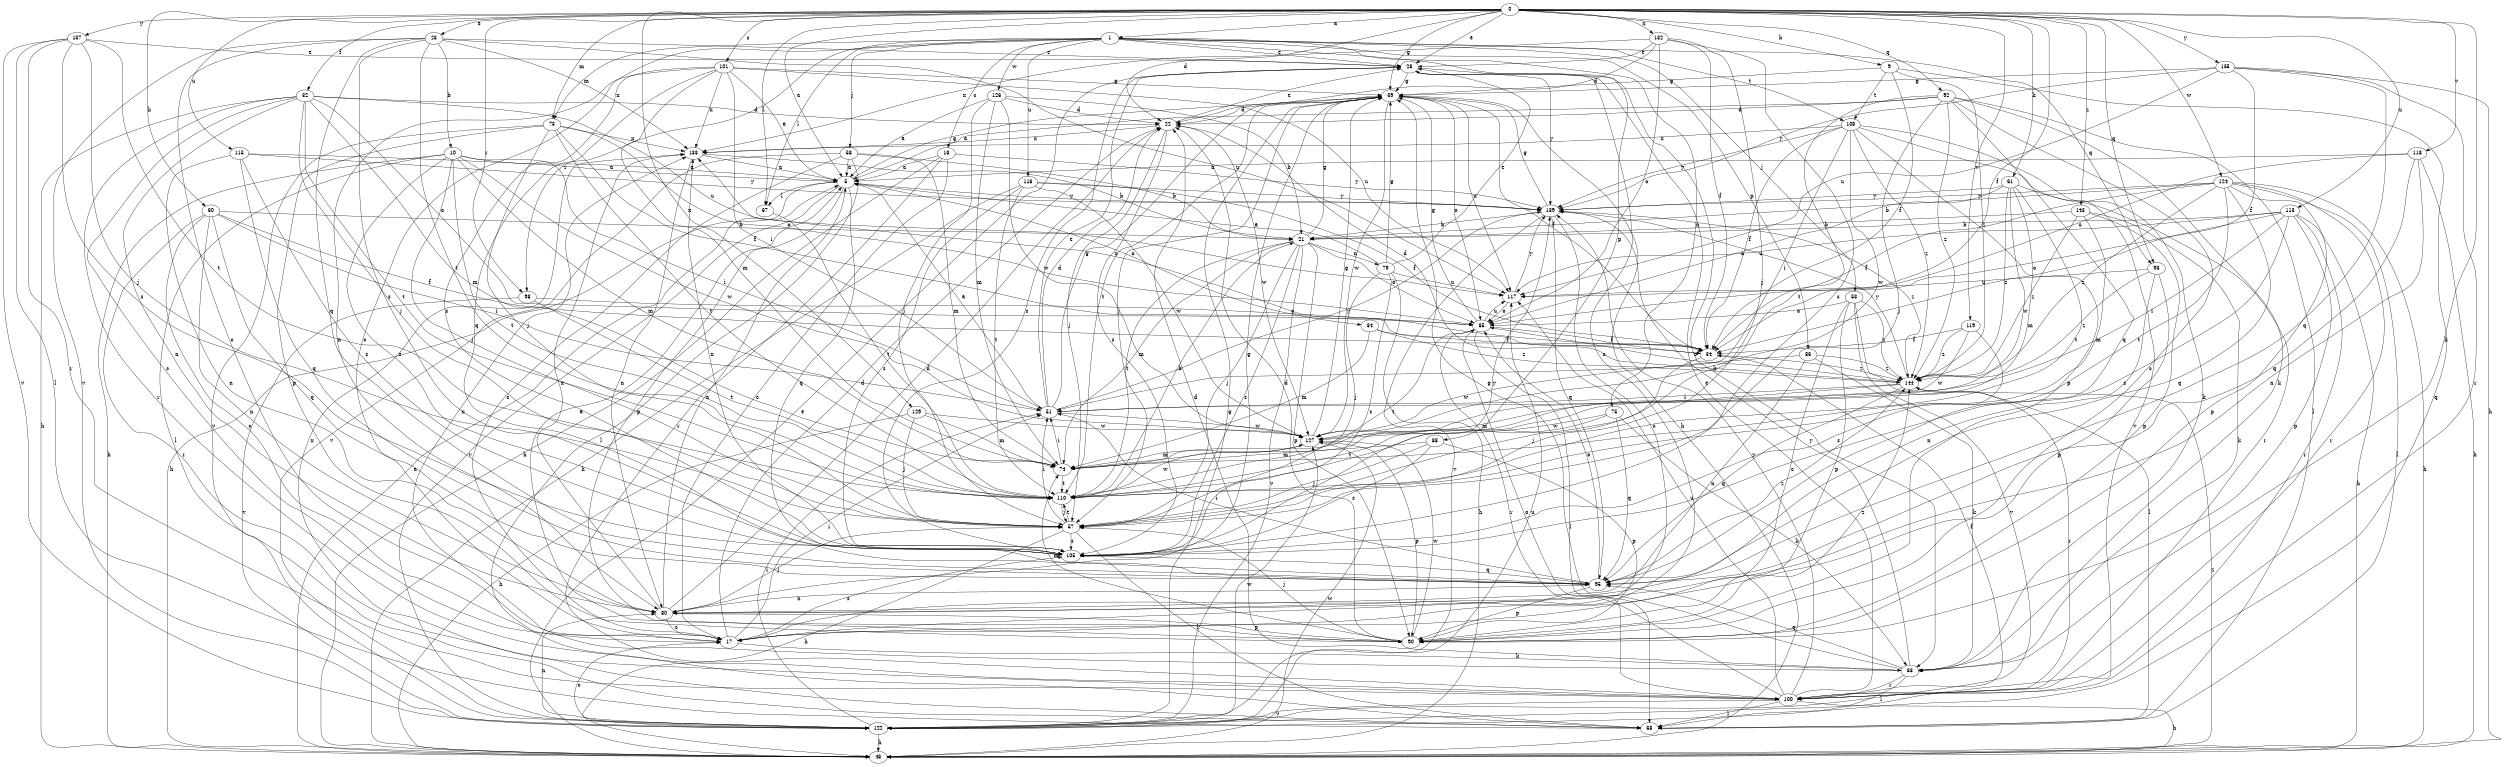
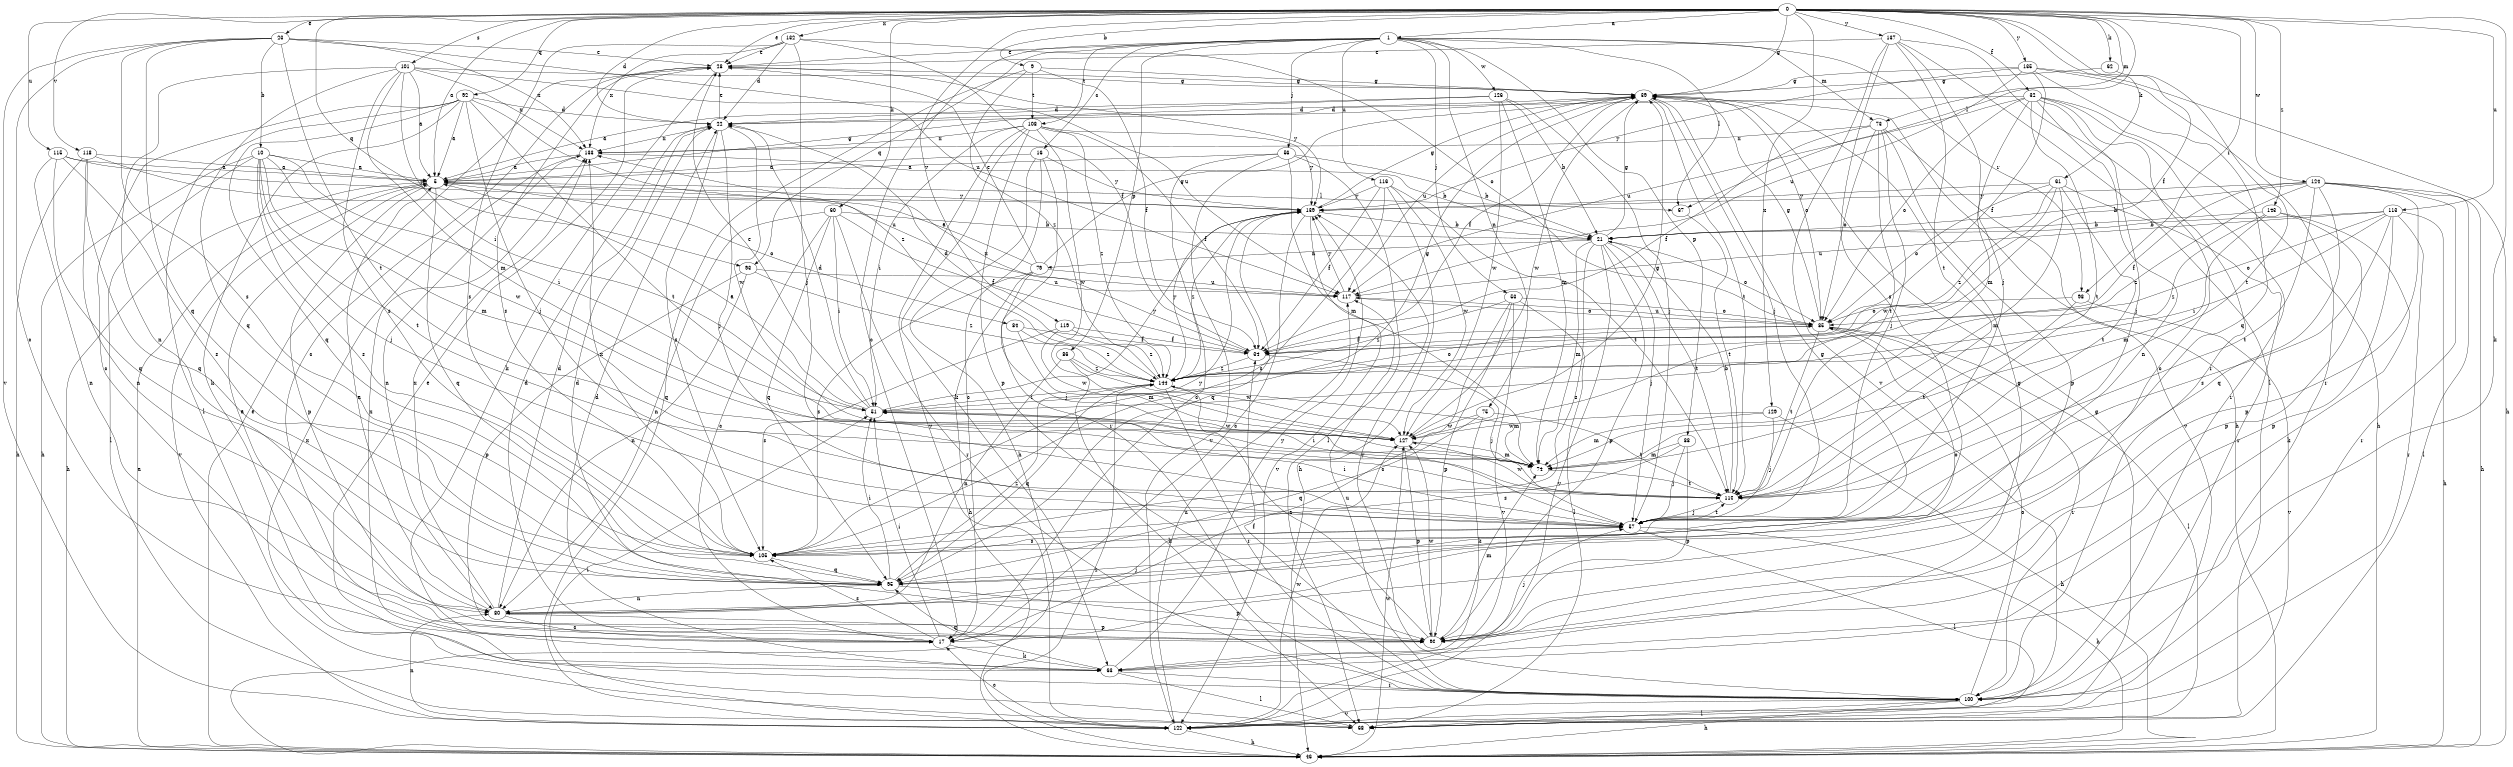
none -> (2110, 67)
(1973, 487) -> (1152, 529)
